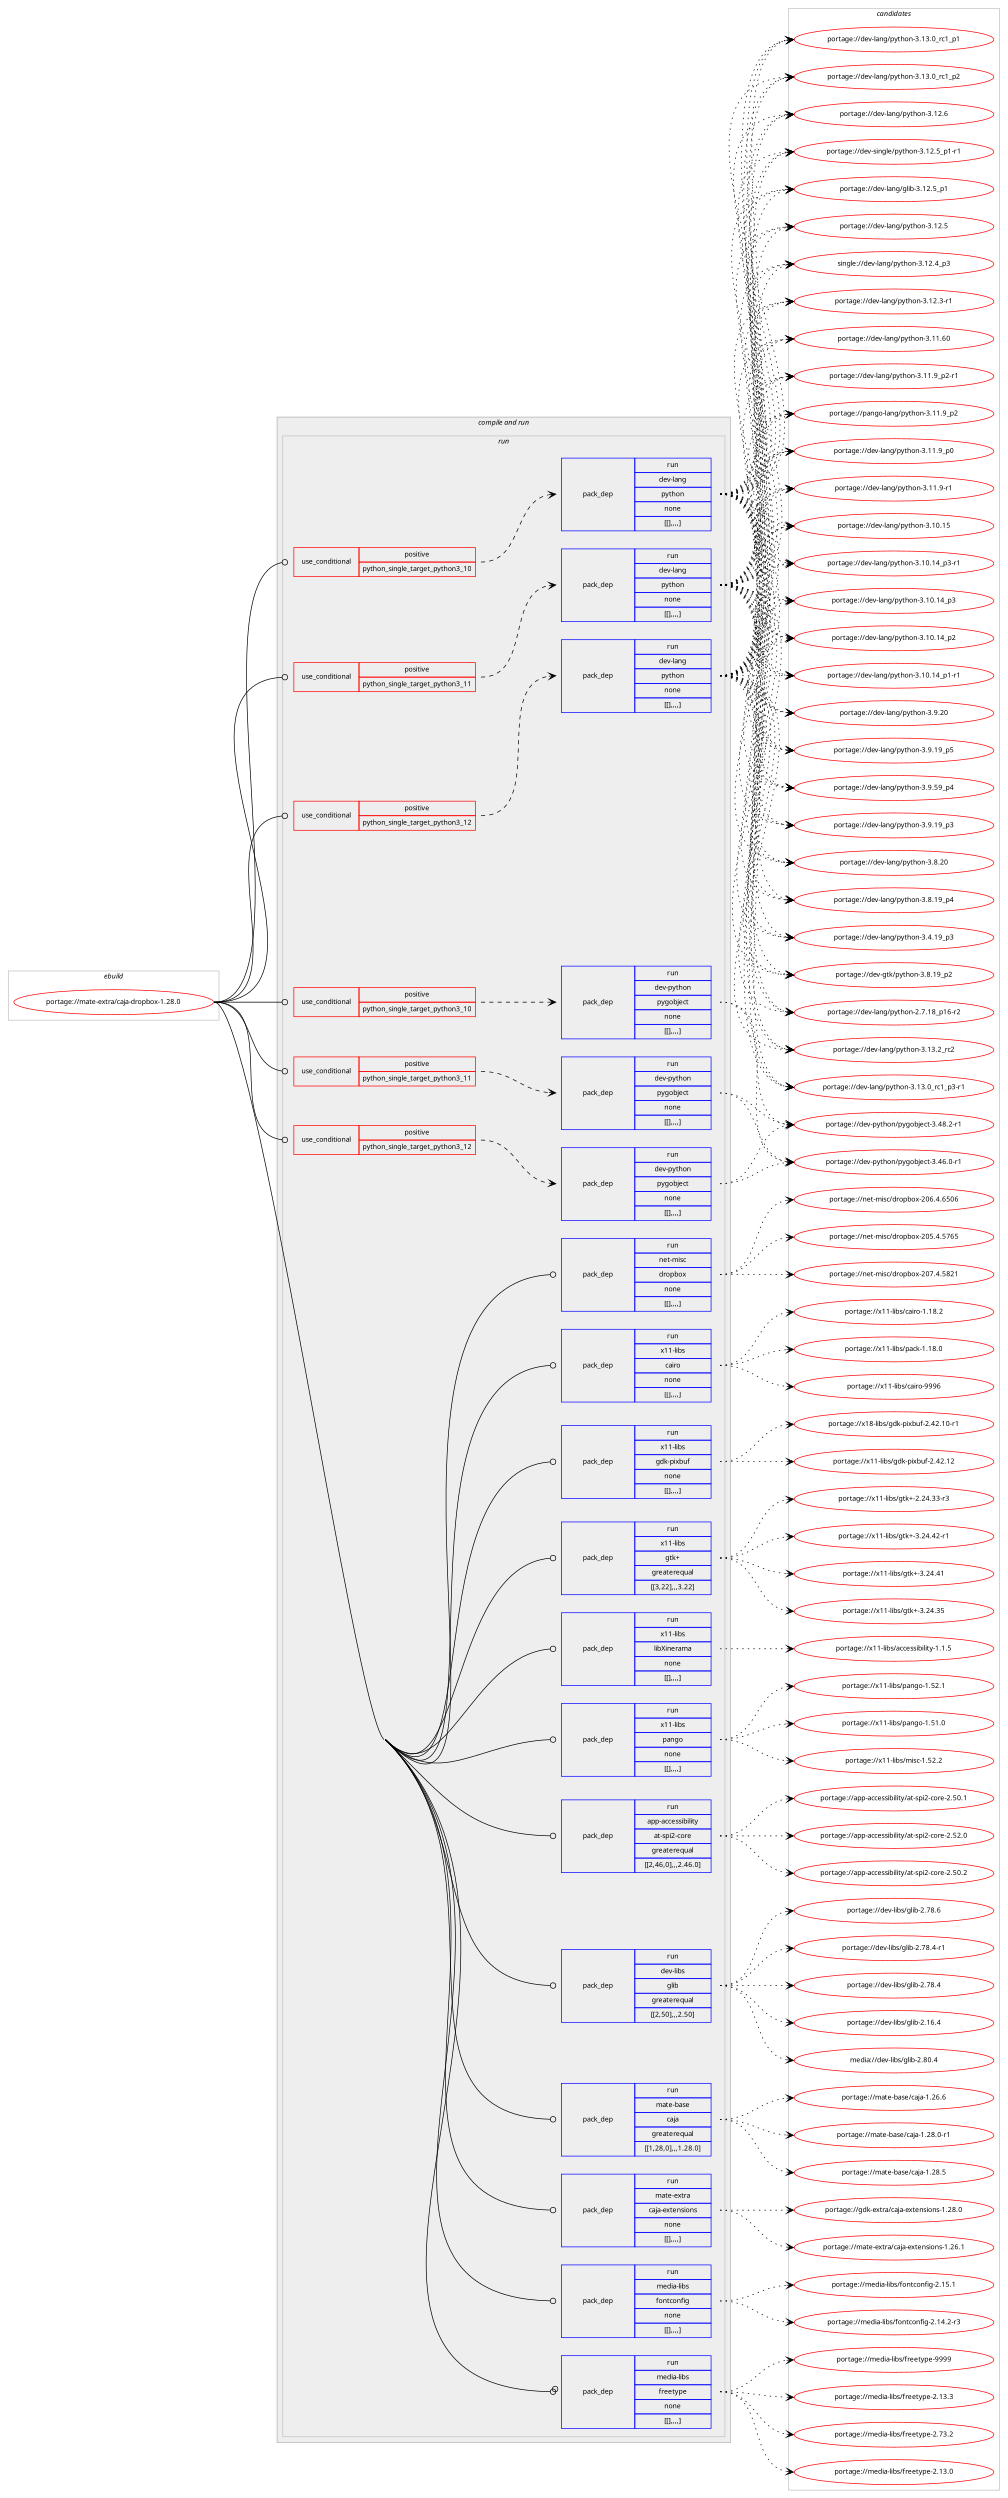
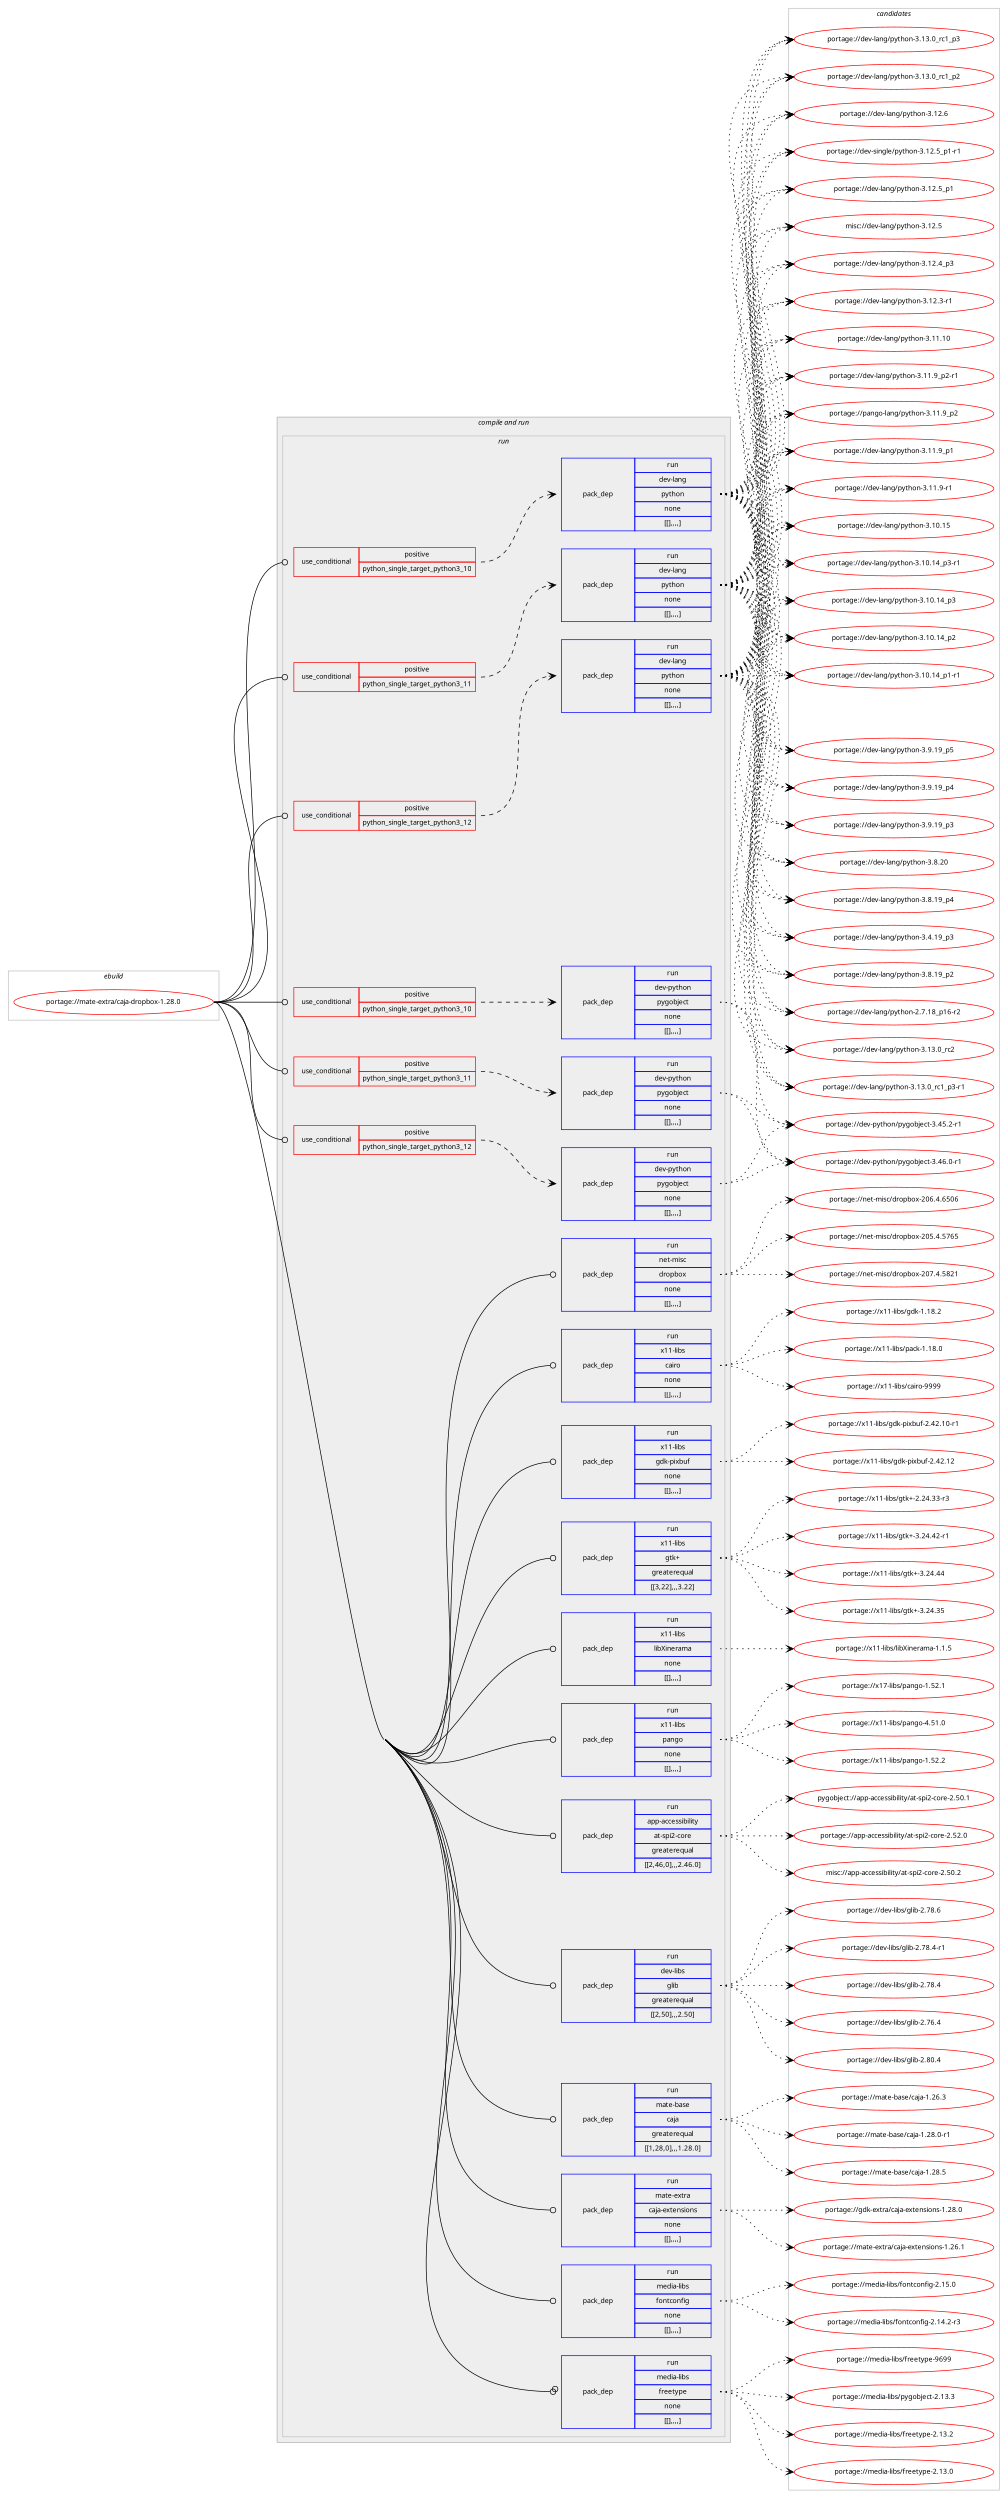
(894, 40) -> (894, 40)
(894, 189) -> (894, 189)
(894, 227) -> (894, 227)
(894, 264) -> (894, 264)
(894, 339) -> (894, 339)
(894, 451) -> (894, 451)
(894, 713) -> none
(894, 788) -> (894, 788)
(894, 975) -> (894, 975)
(894, 1050) -> (894, 1050)
(894, 1125) -> (894, 1125)
(894, 1312) -> (894, 1312)
(894, 1387) -> (894, 1387)
(894, 1424) -> (894, 1424)
(894, 1574) -> (894, 1574)
(894, 1649) -> (894, 1649)
(894, 1686) -> (894, 1686)
(894, 1724) -> (894, 1724)
(894, 1761) -> (894, 1761)
(894, 1798) -> (894, 1798)
(894, 1873) -> (894, 1873)
(894, 2023) -> (894, 2023)
(894, 2060) -> (894, 2060)
(894, 2098) -> (894, 2098)
(894, 2285) -> (894, 2285)
(894, 2360) -> (894, 2360)
(894, 2397) -> (894, 2397)
(894, 2435) -> (894, 2435)
